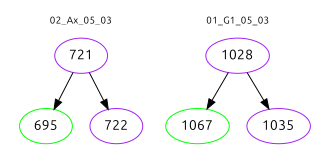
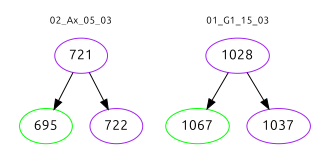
(238, 21) -> (238, 21)
(279, 126) -> (279, 126)
